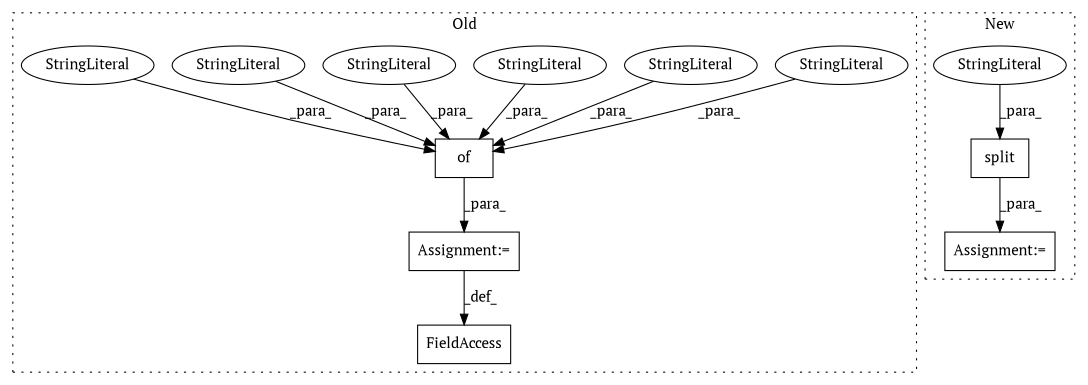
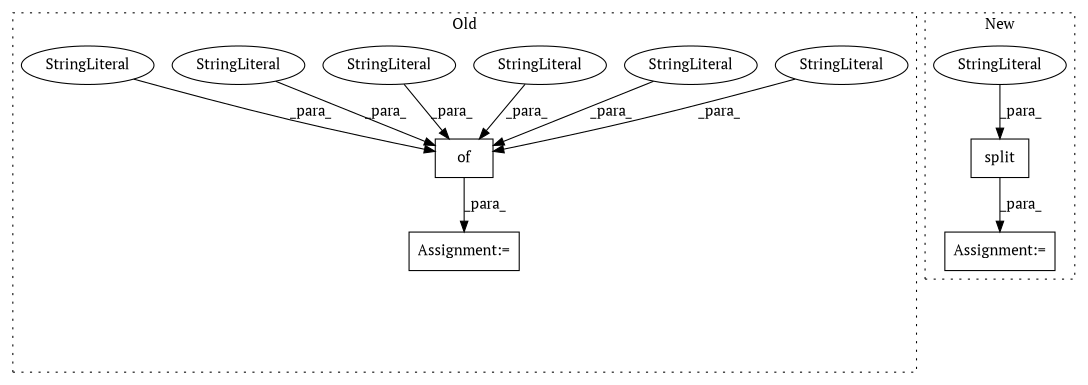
(464, 344) -> none
